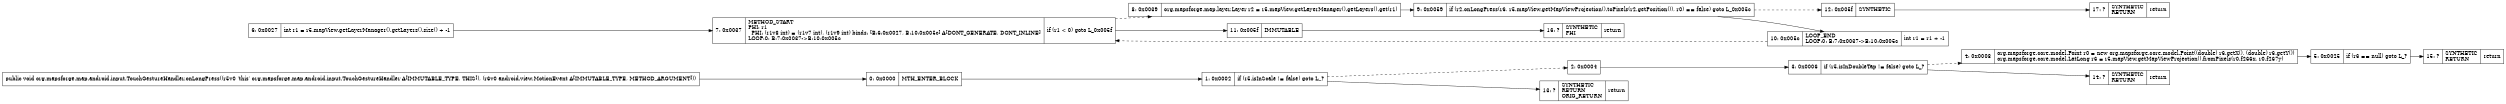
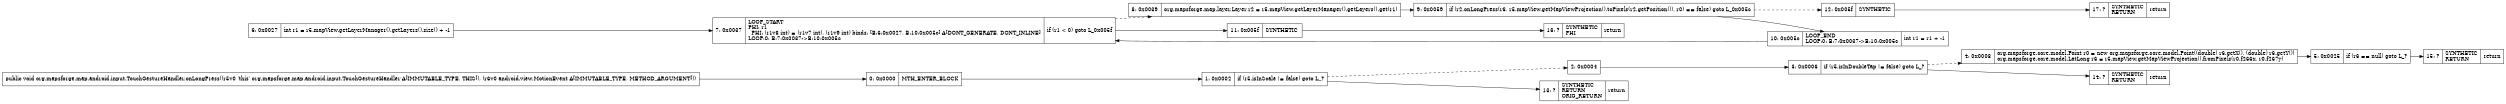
(771, 22) -> (766, 22)
(1282, 30) -> (1282, 30)
(1443, 42) -> (1443, 42)
